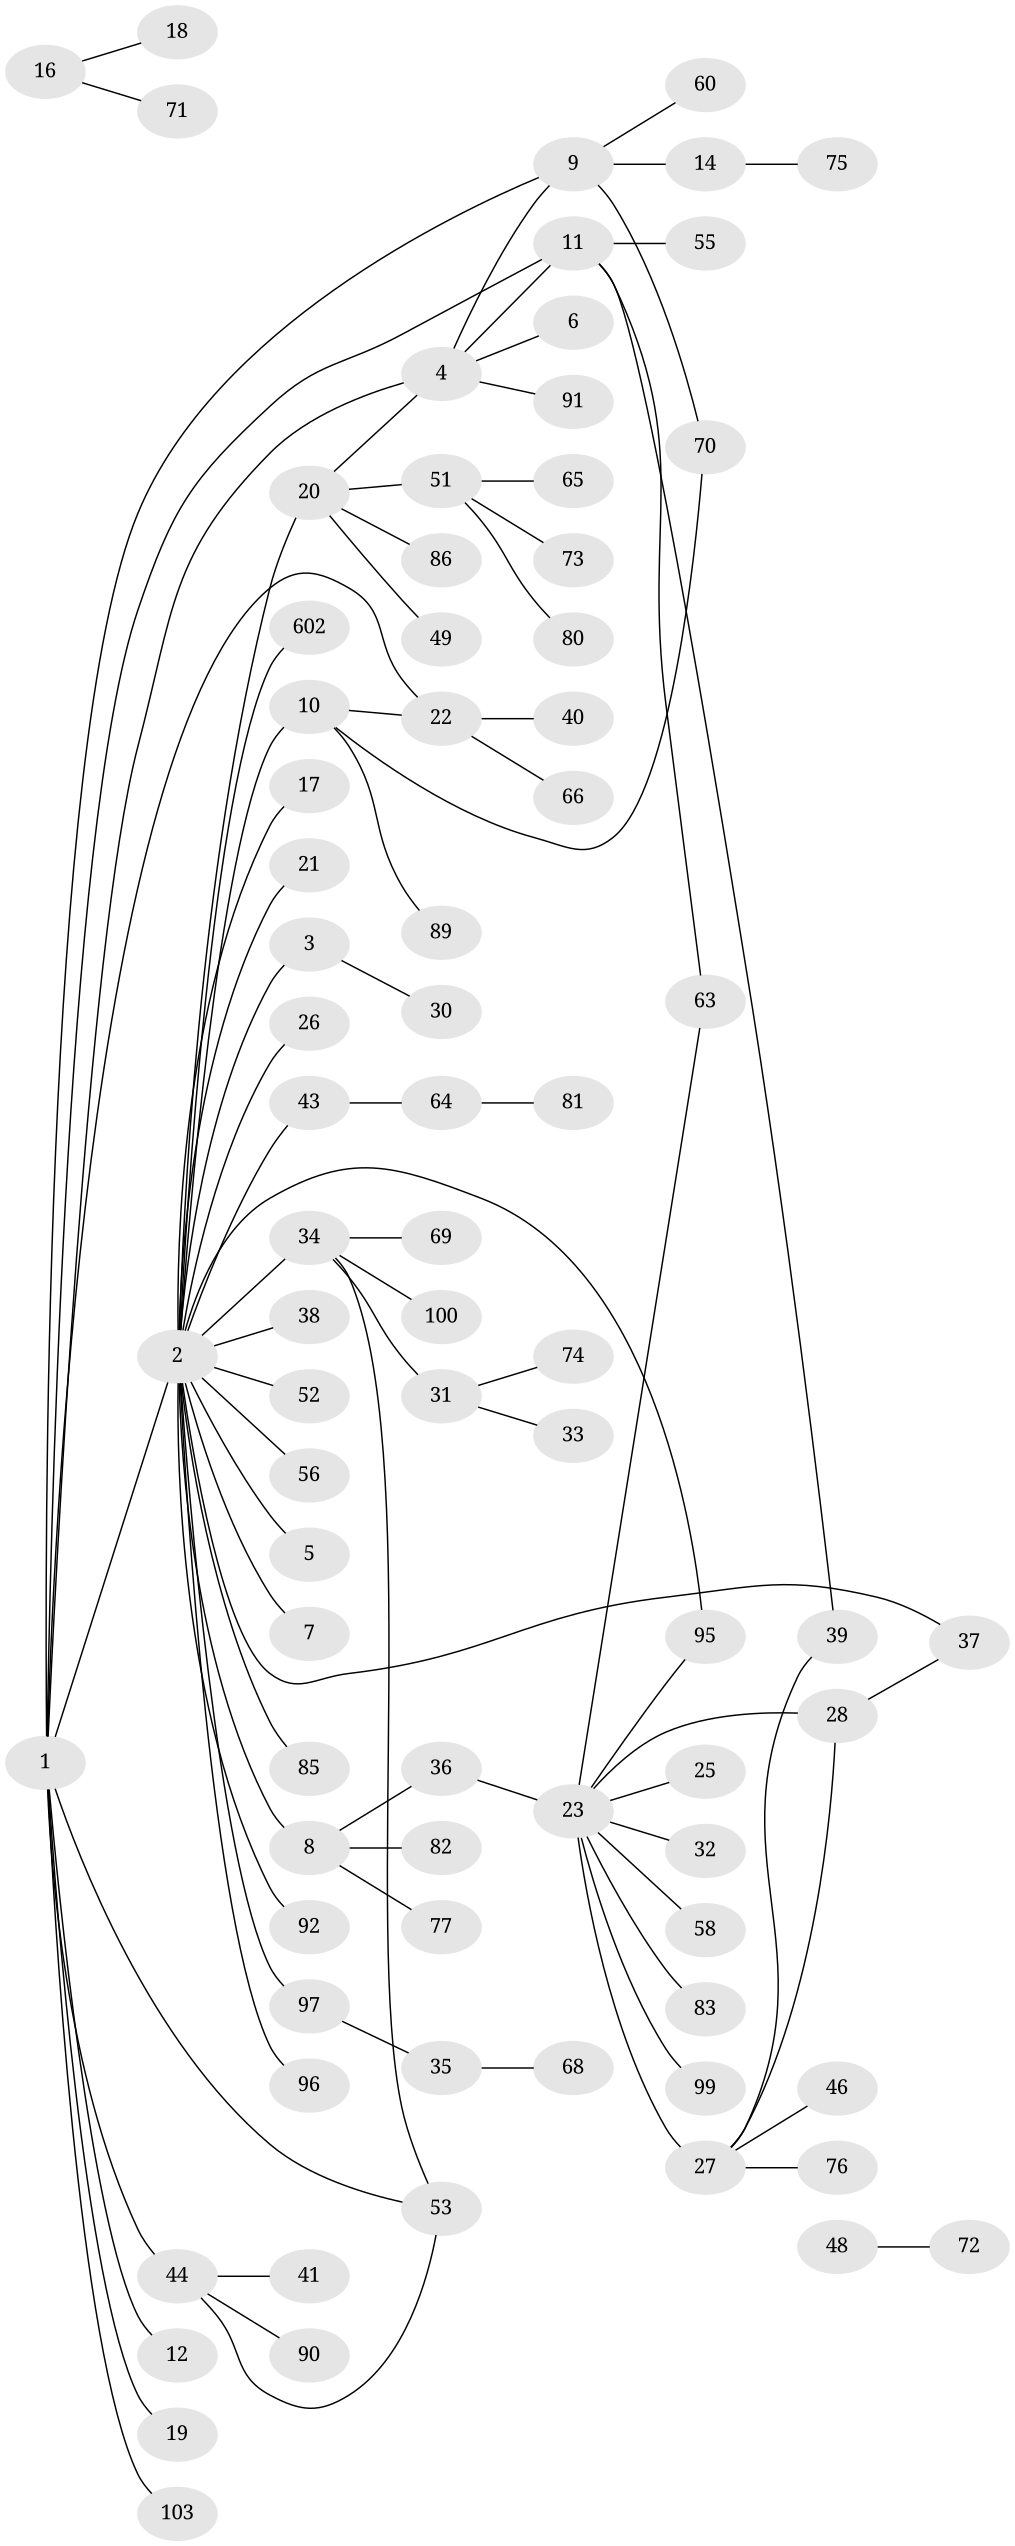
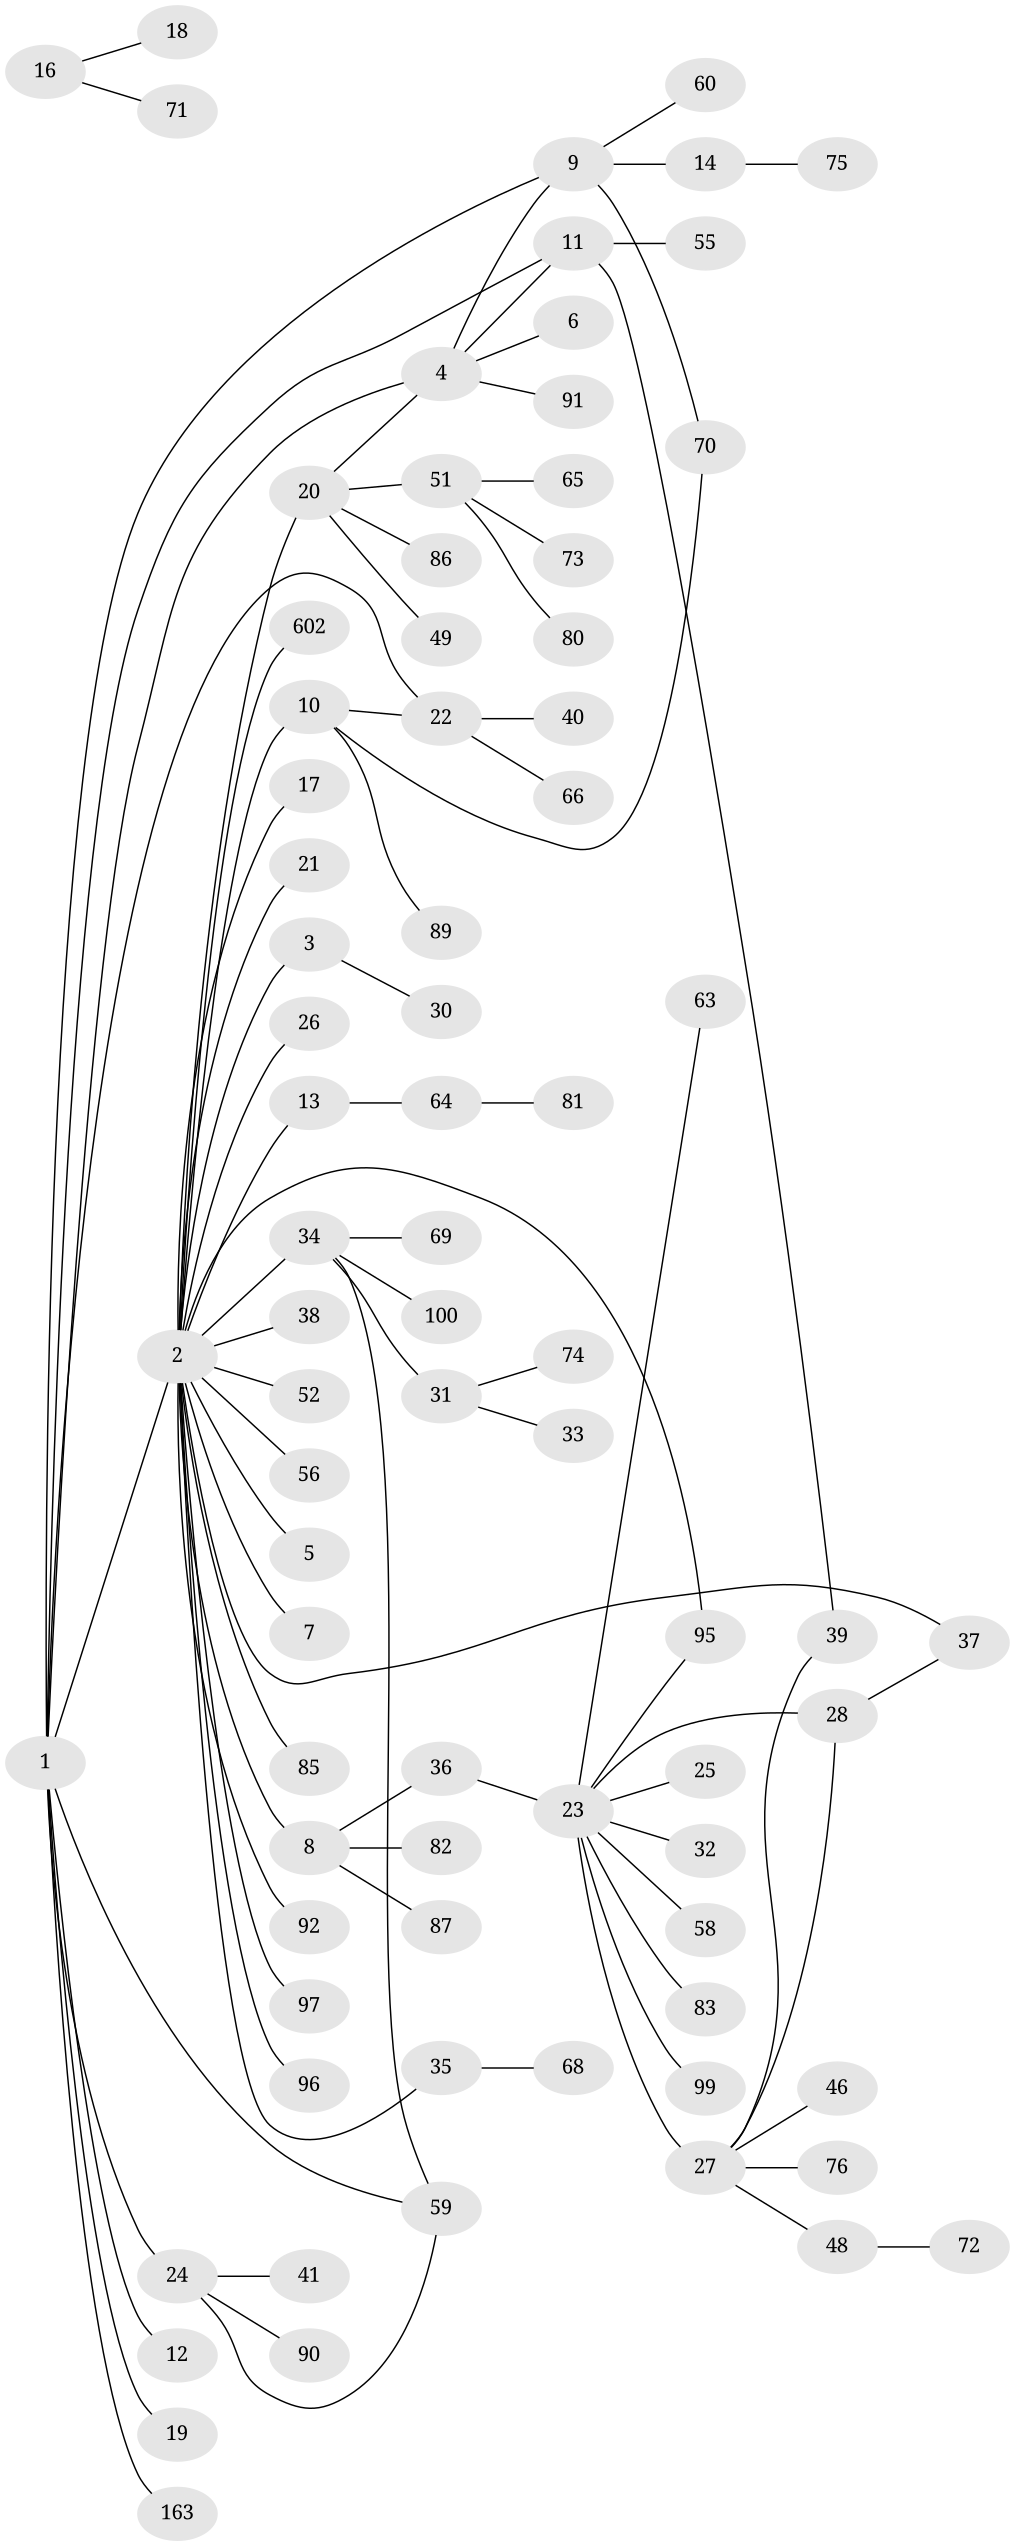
(660, 615) -> none
(309, 1103) -> (309, 1103)
(441, 1927) -> (441, 1927)
(375, 2037) -> (211, 1839)
none -> (772, 2207)
(441, 2209) -> (441, 2209)
(177, 2276) -> (177, 2276)
(177, 2514) -> (177, 2514)
